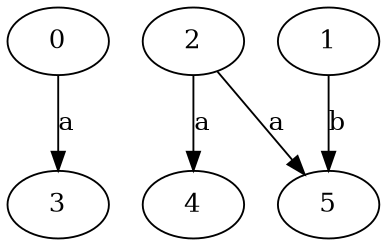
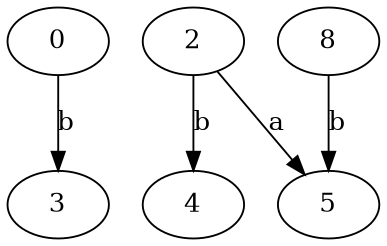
(329, 41) -> (329, 41)
(67, 123) -> (67, 123)
(203, 123) -> (203, 123)
